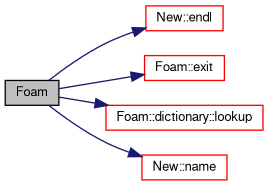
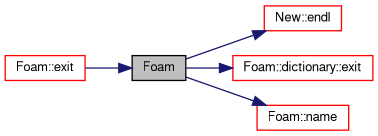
(95, 83) -> (102, 68)
(184, 118) -> (303, 68)
(184, 167) -> (303, 118)
